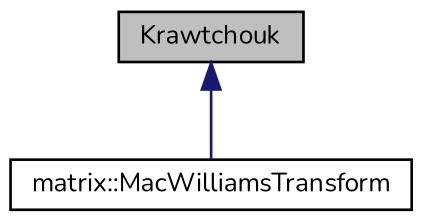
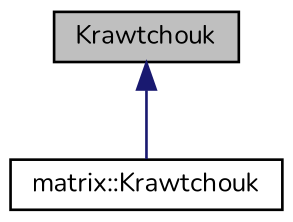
(211, 185) -> (146, 185)
